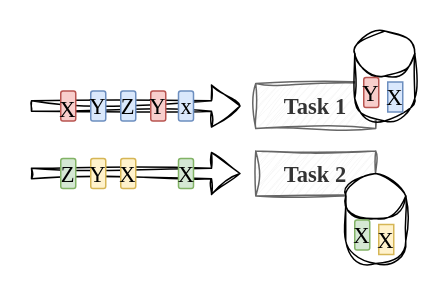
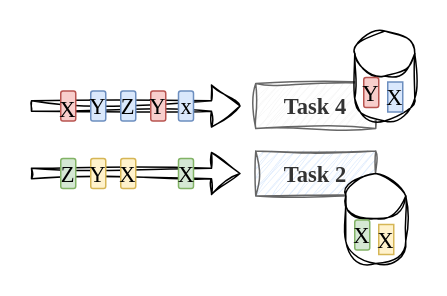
(316, 106) -> (316, 106)
(316, 173) -> (316, 173)
